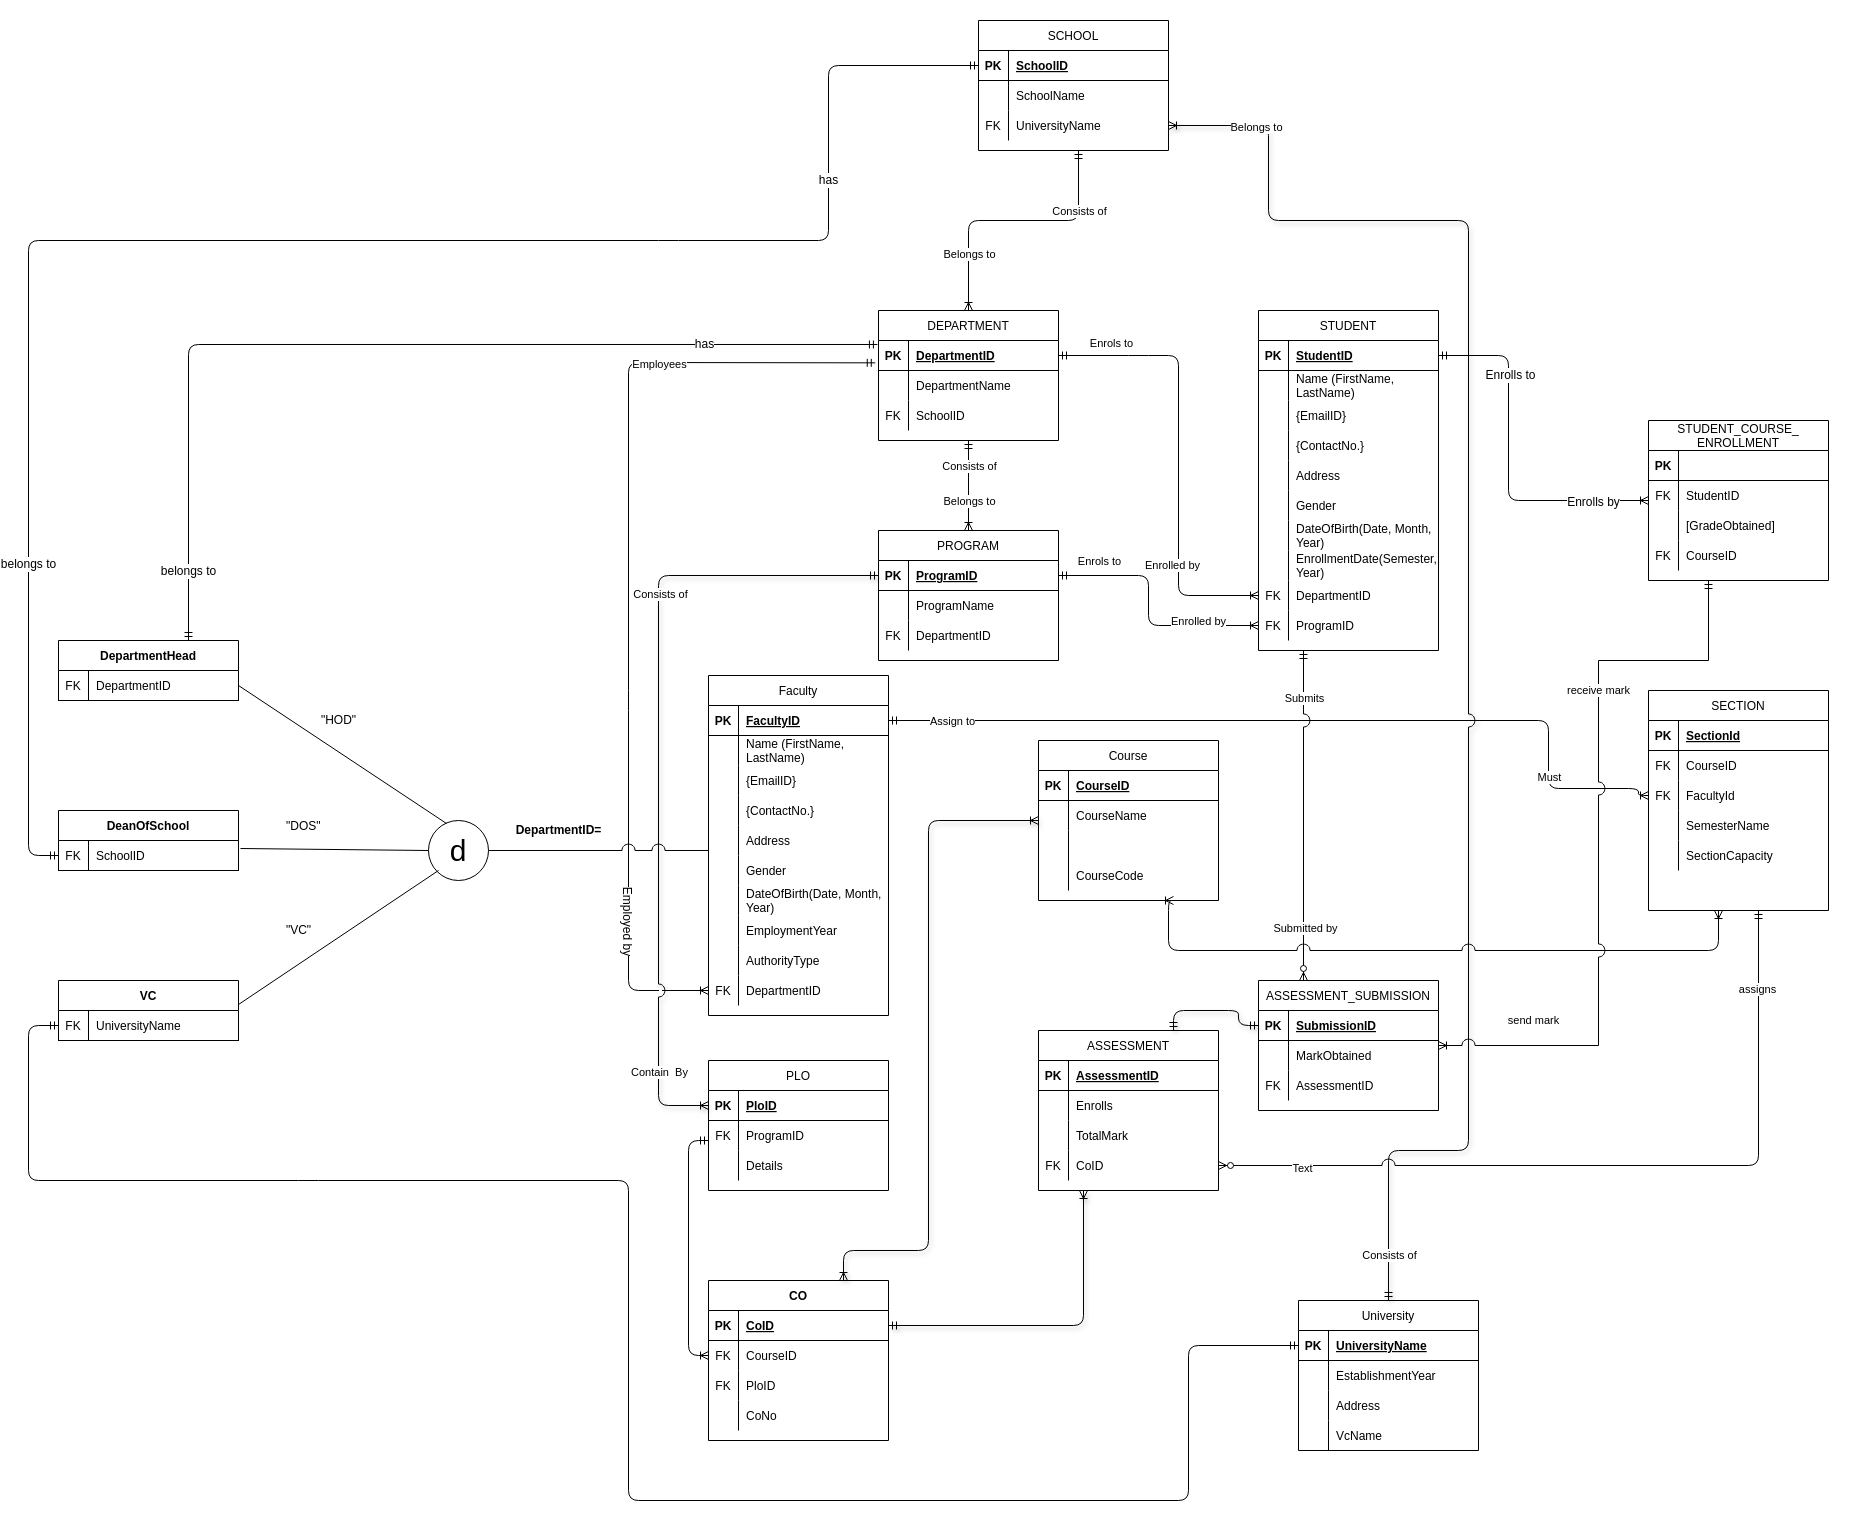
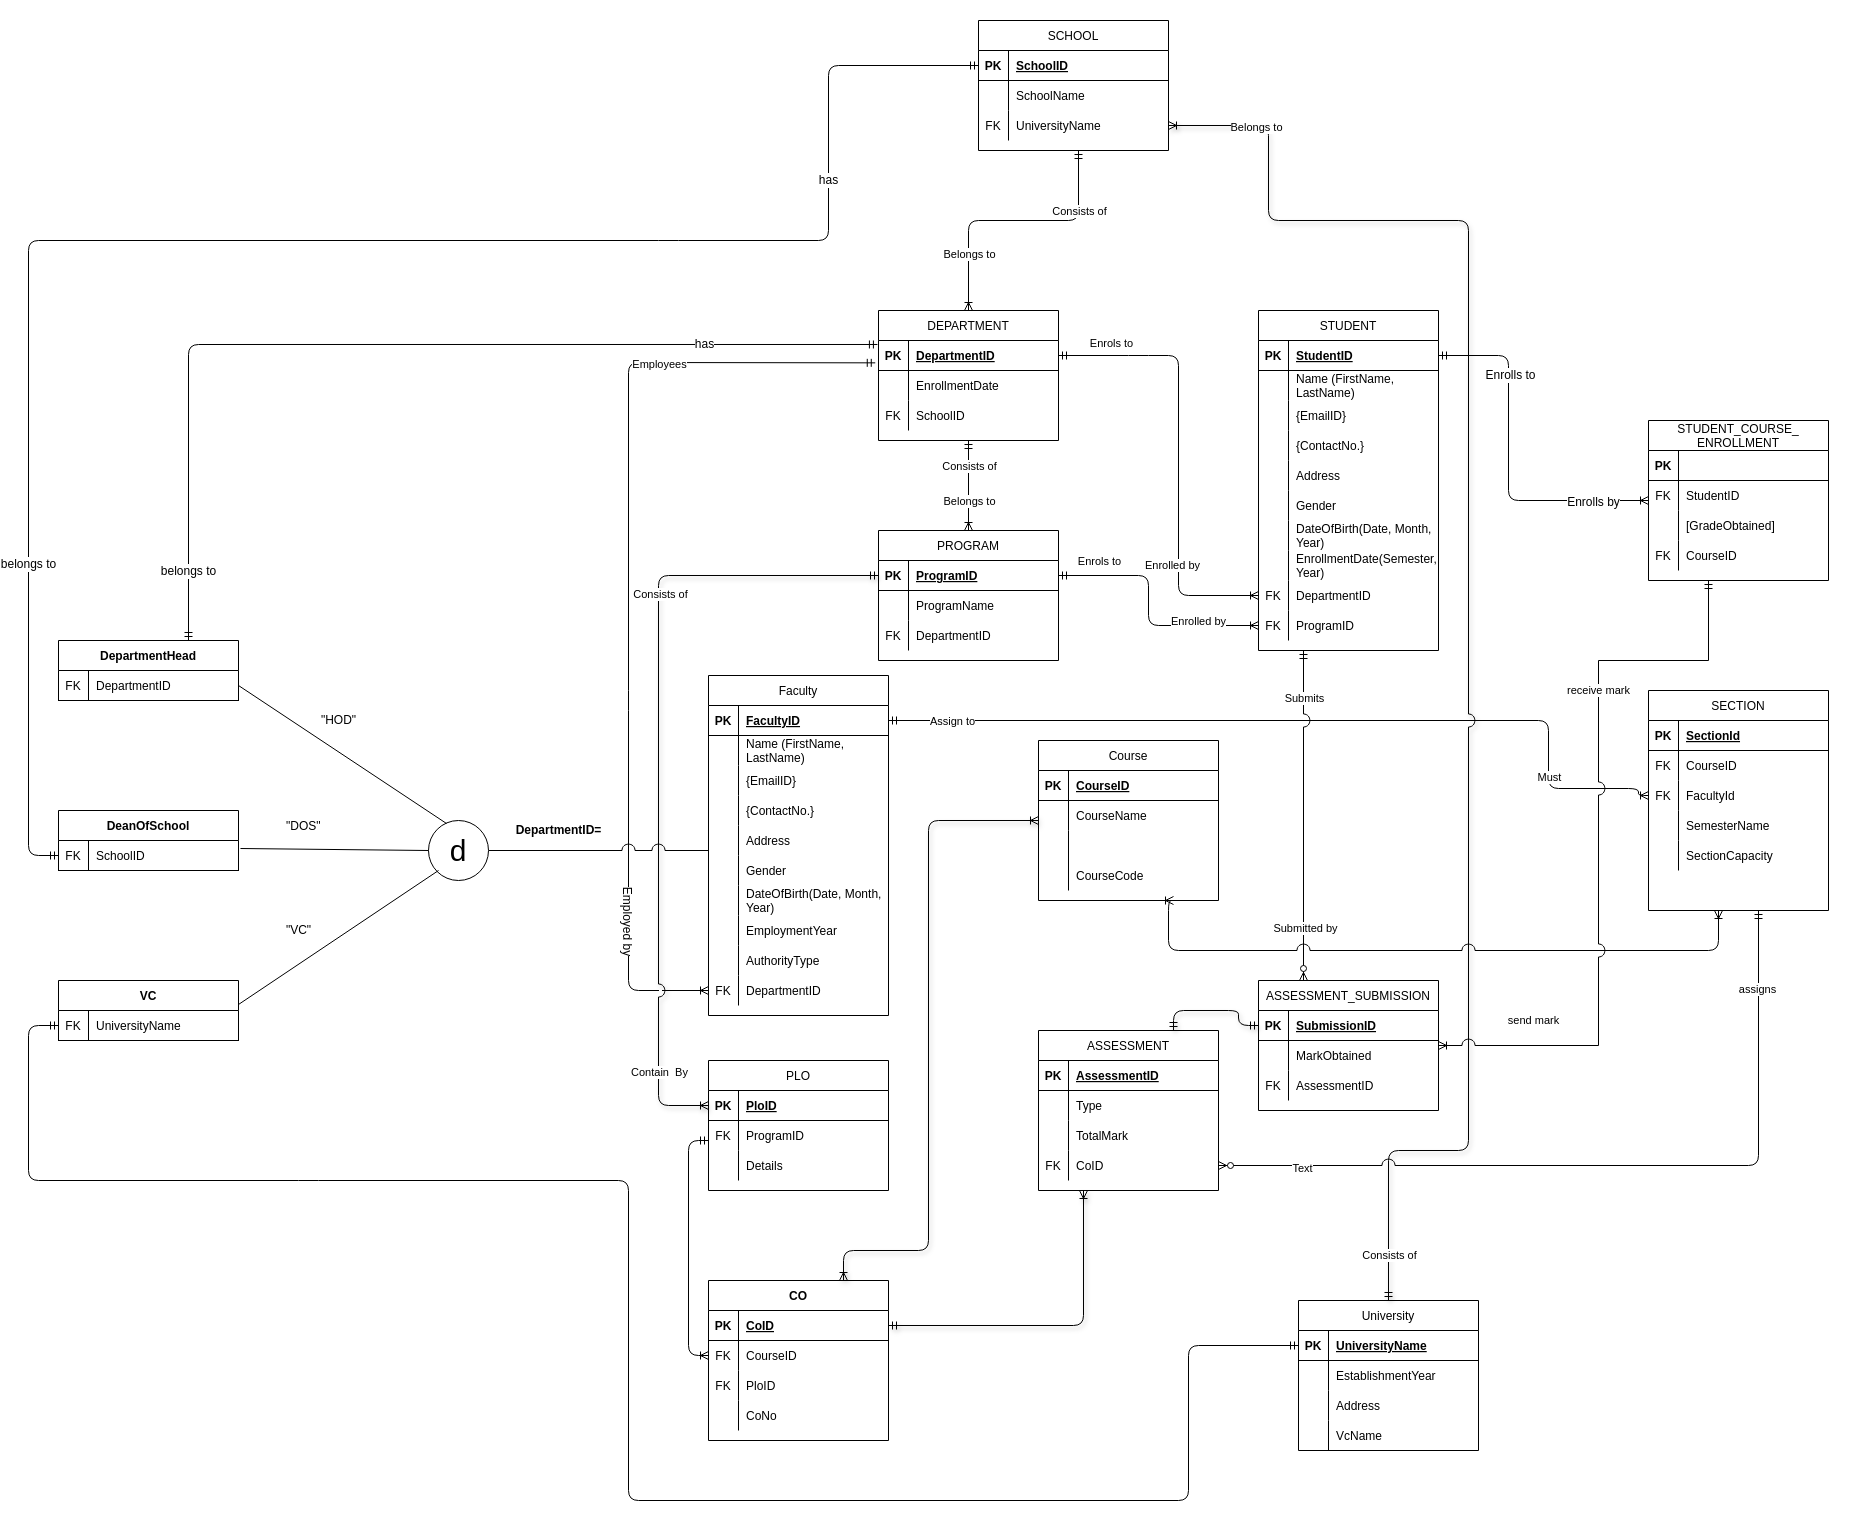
(963, 386) -> (960, 386)
(1096, 1106) -> (1089, 1106)
